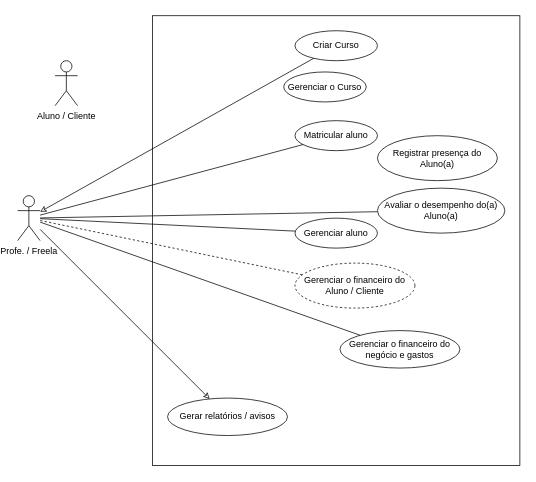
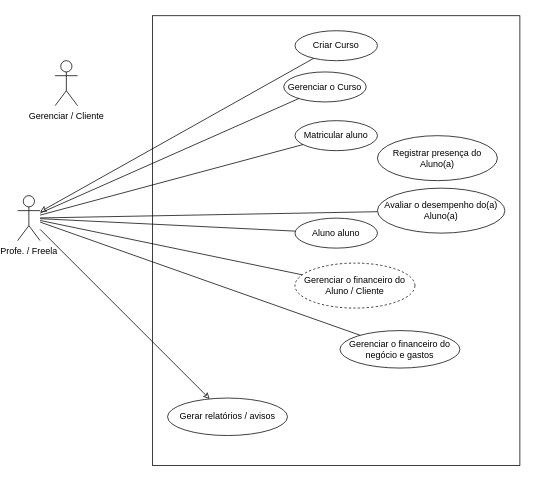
(67, 116) -> (67, 116)
none -> (170, 155)
(336, 233) -> (336, 233)
(172, 247) -> (172, 247)
